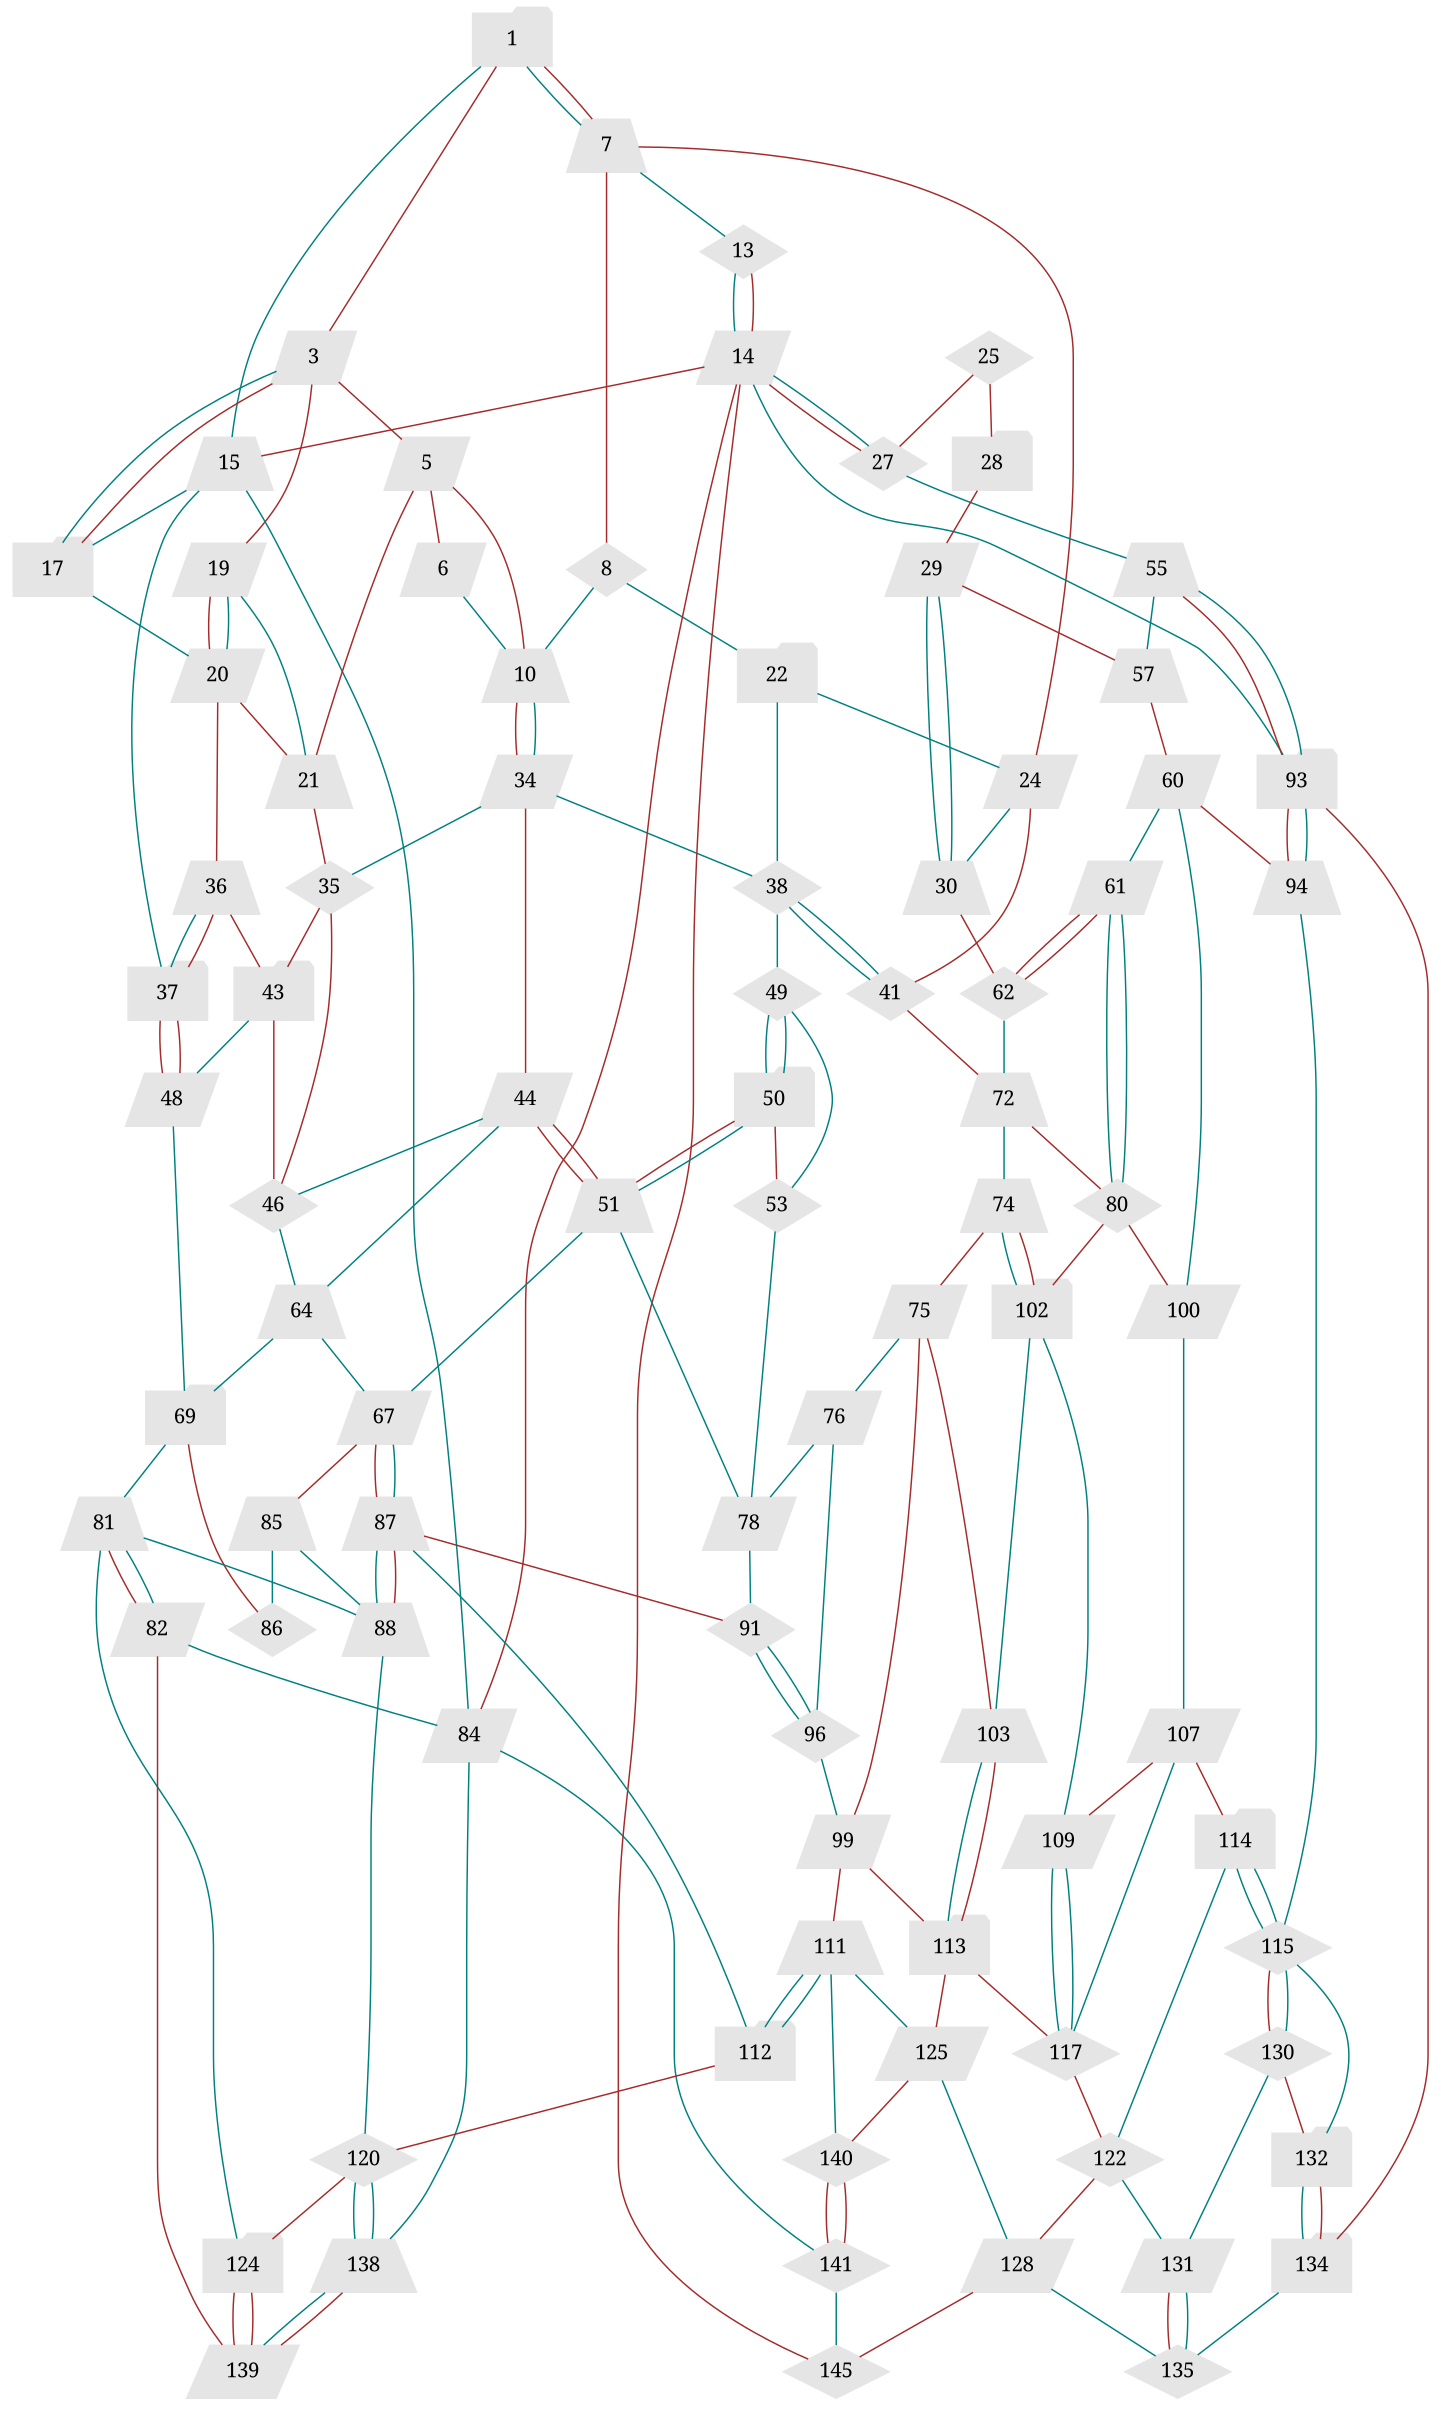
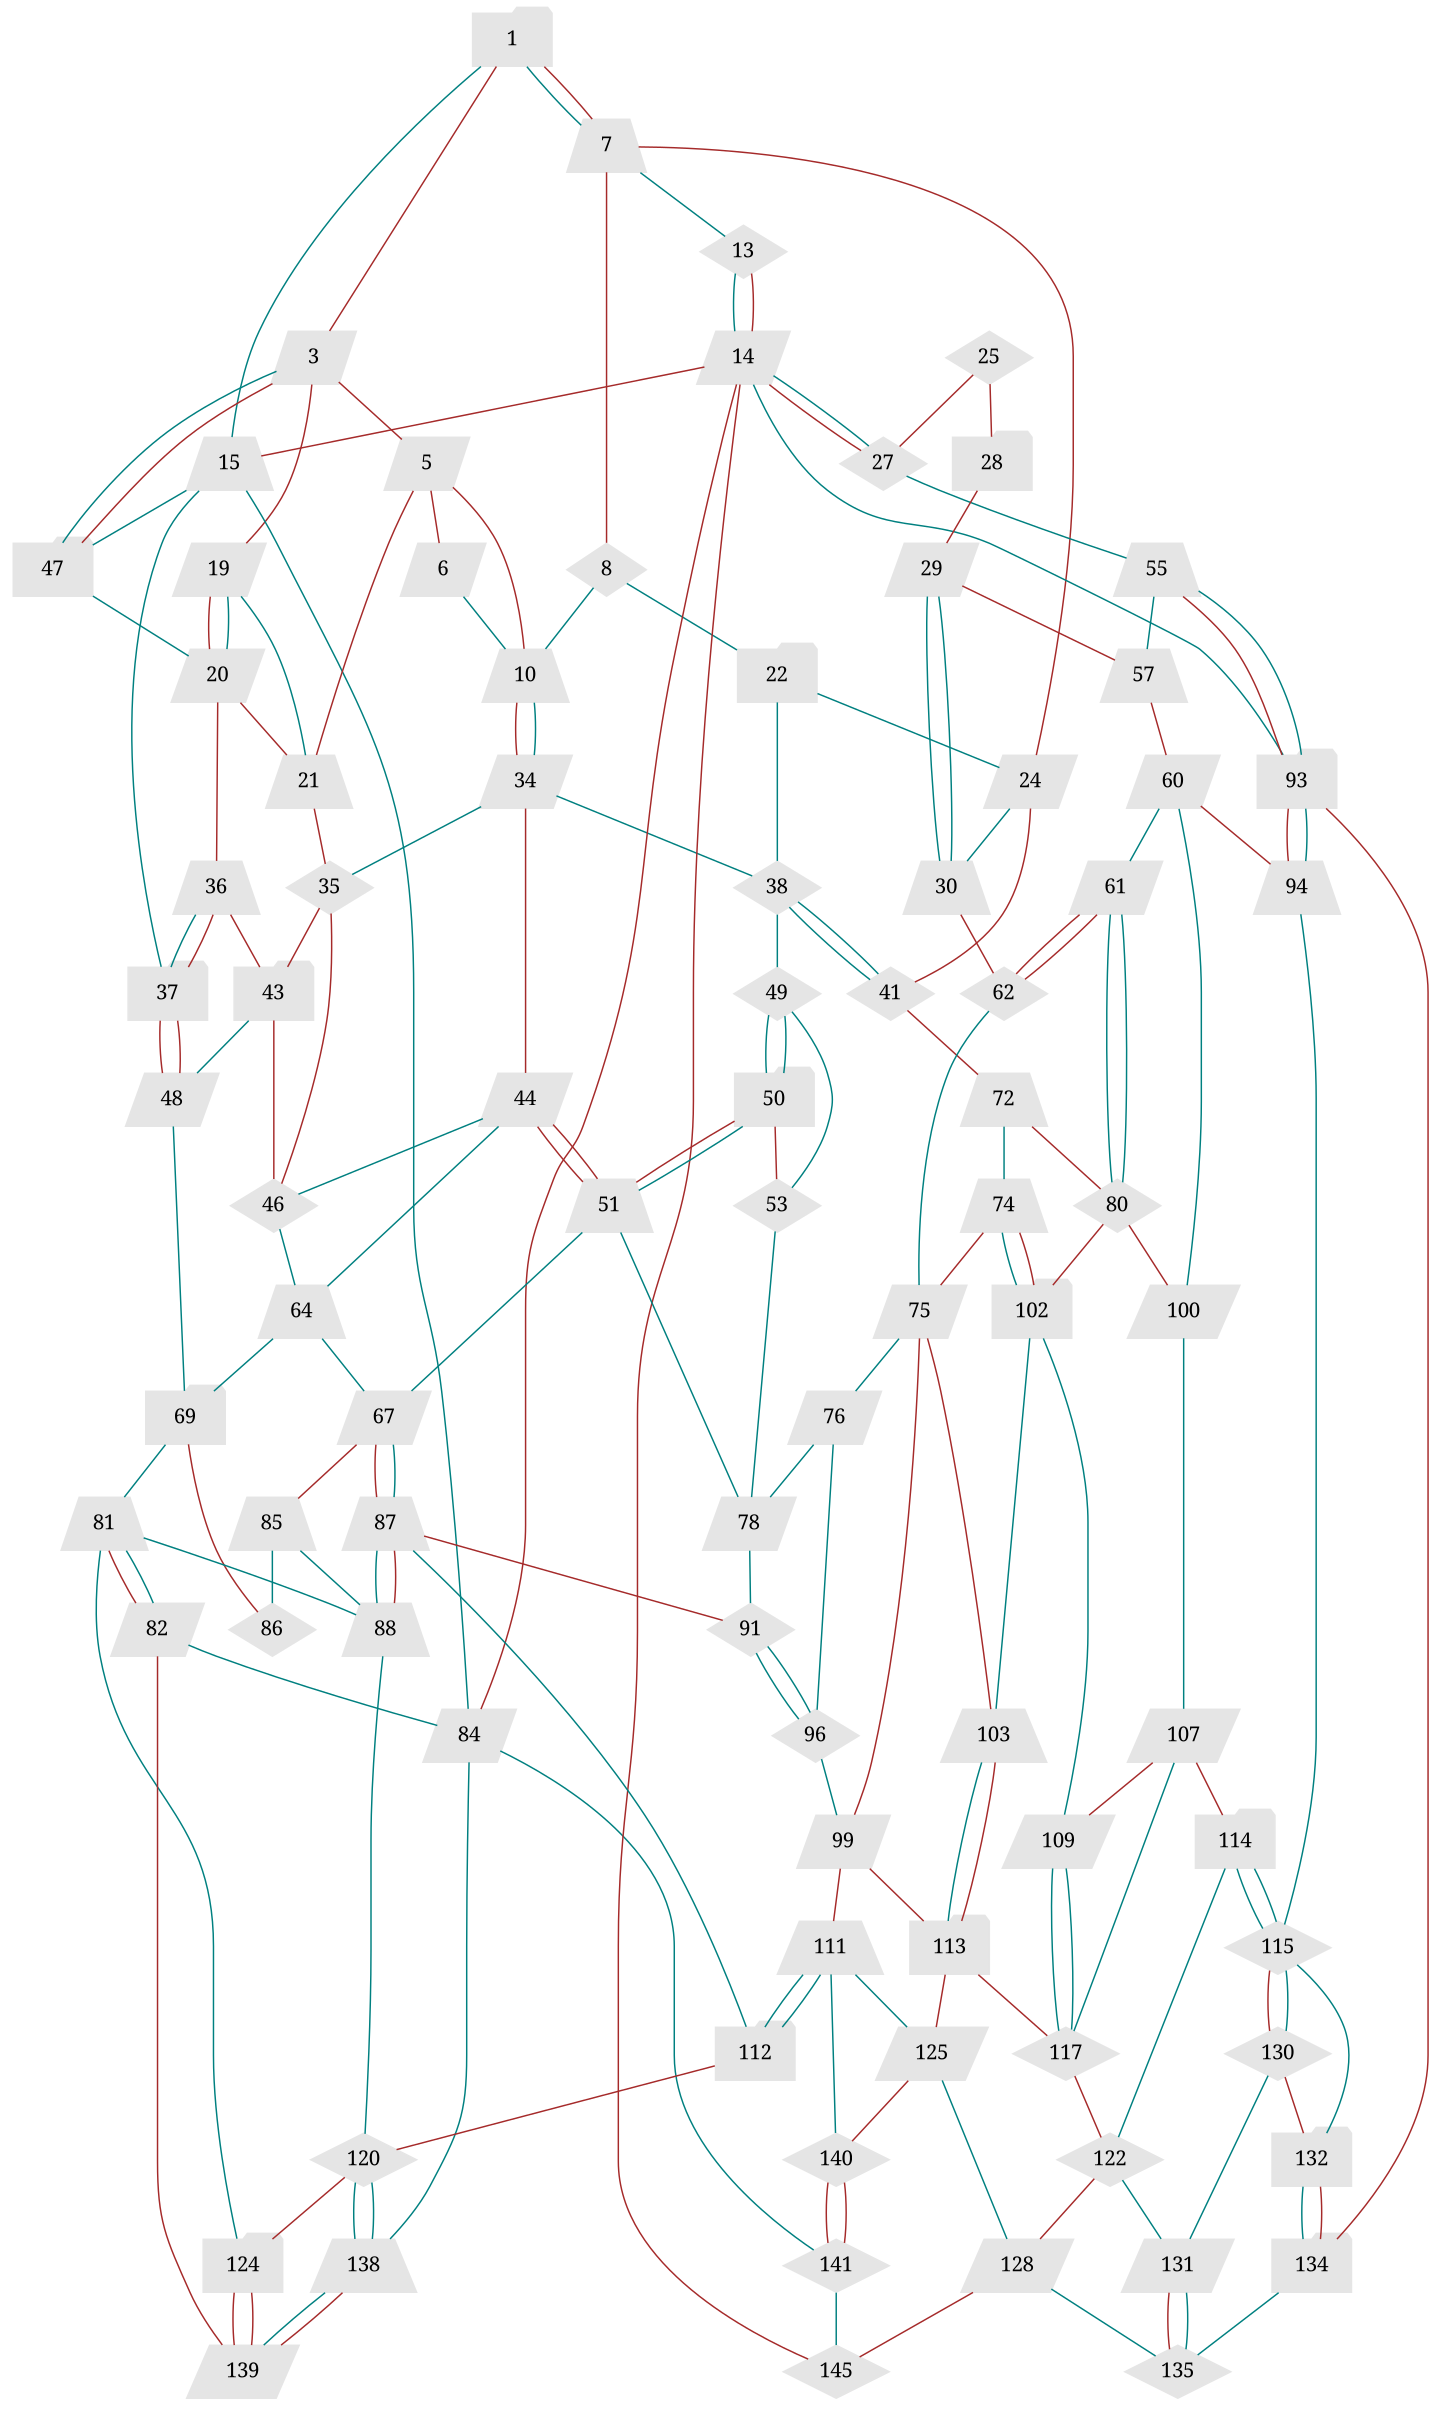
(53, 570) -> (53, 570)
(1004, 1047) -> (930, 1141)
